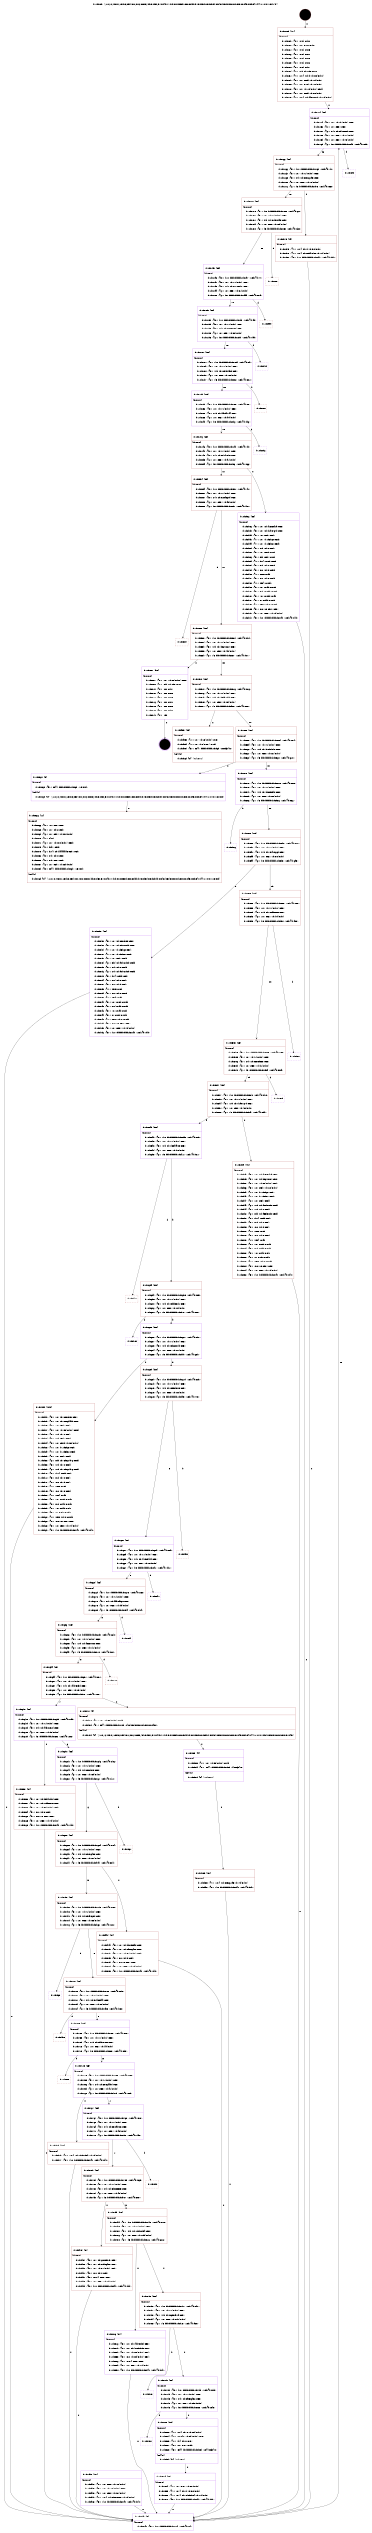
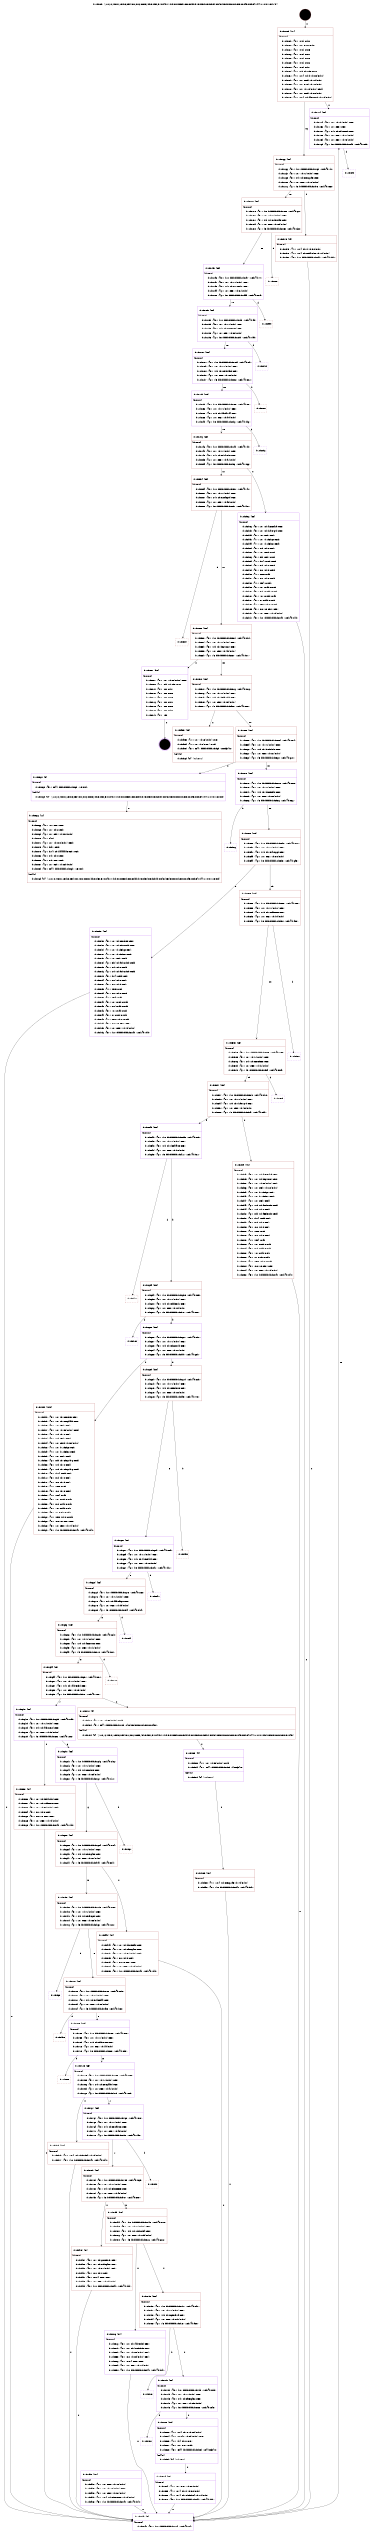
(321, 152) -> (304, 128)
